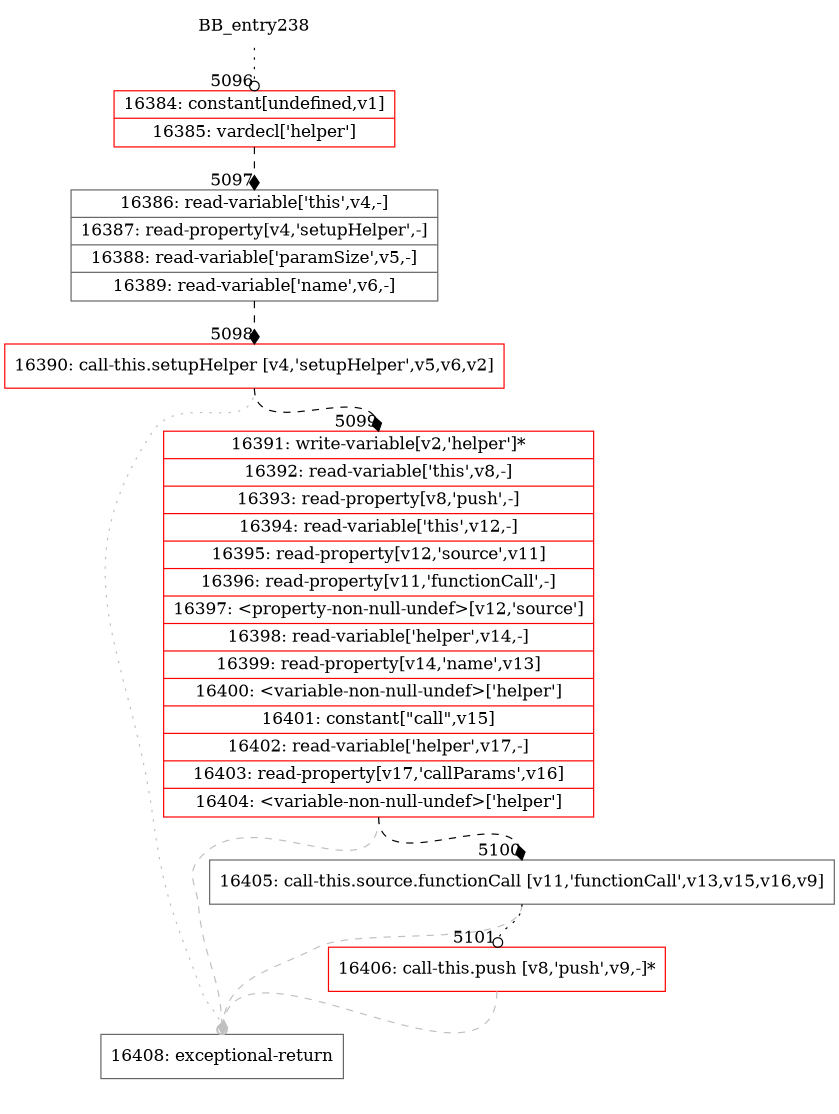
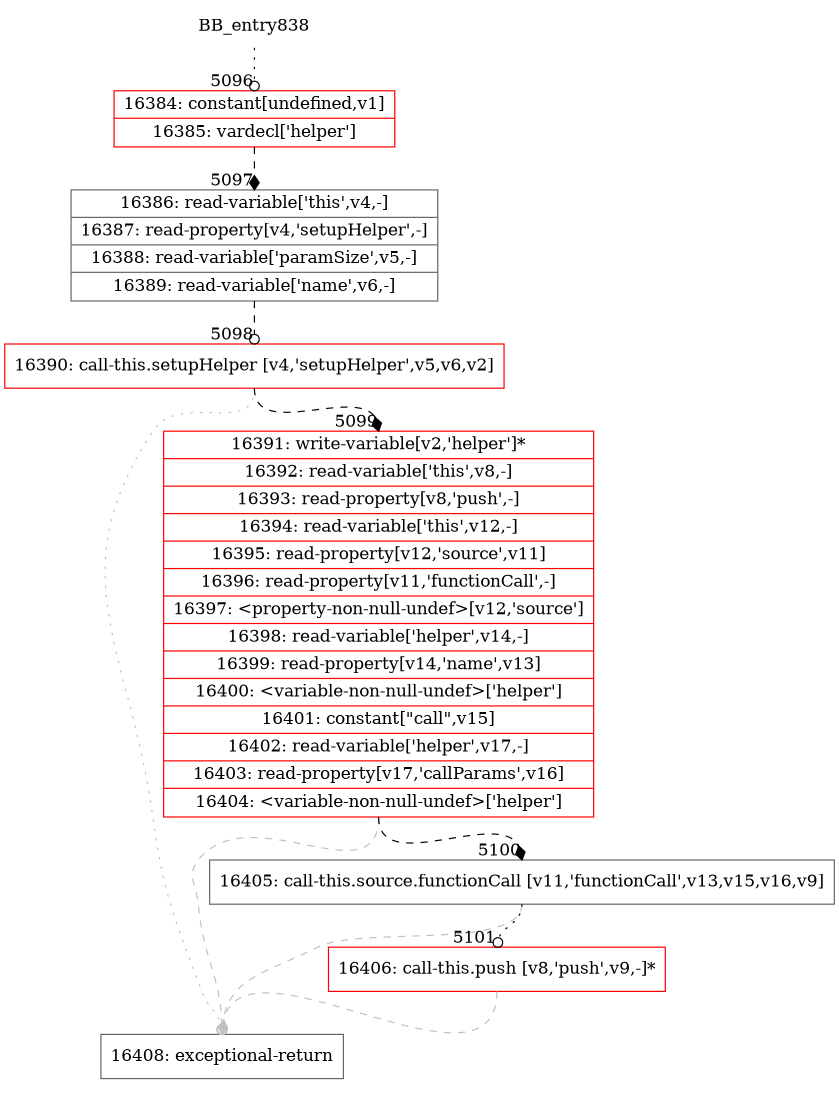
(254, 26) -> (254, 26)
(254, 318) -> (254, 318)
